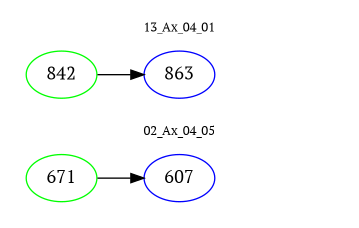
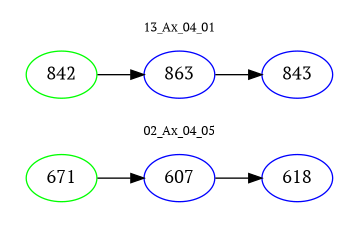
none -> (297, 75)
none -> (297, 178)
